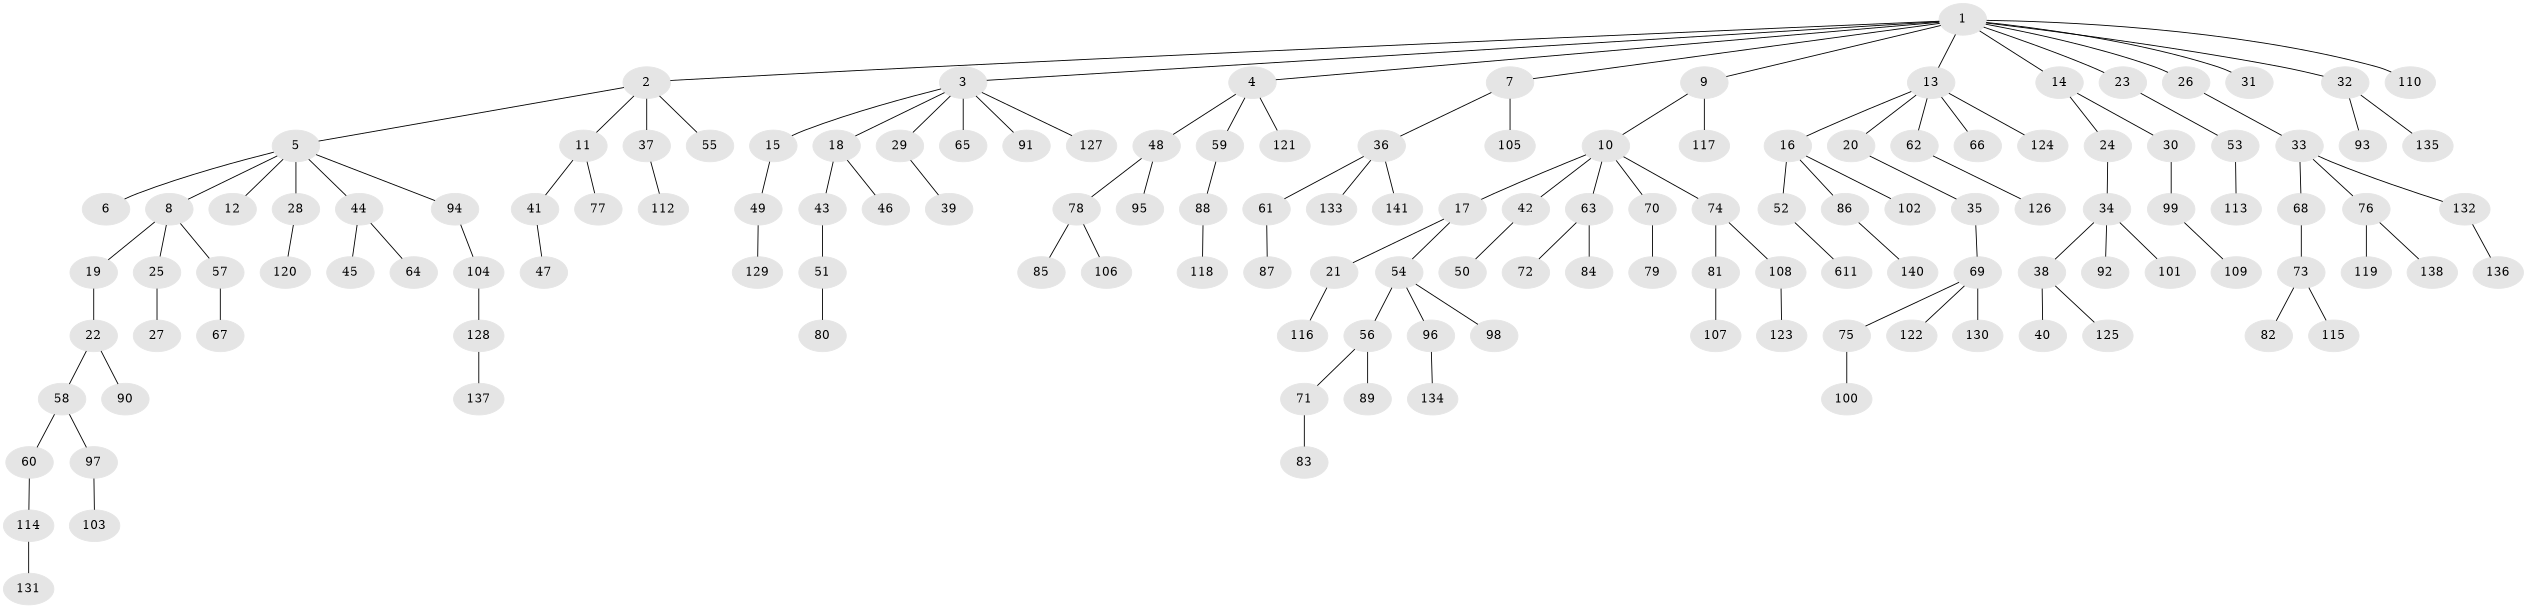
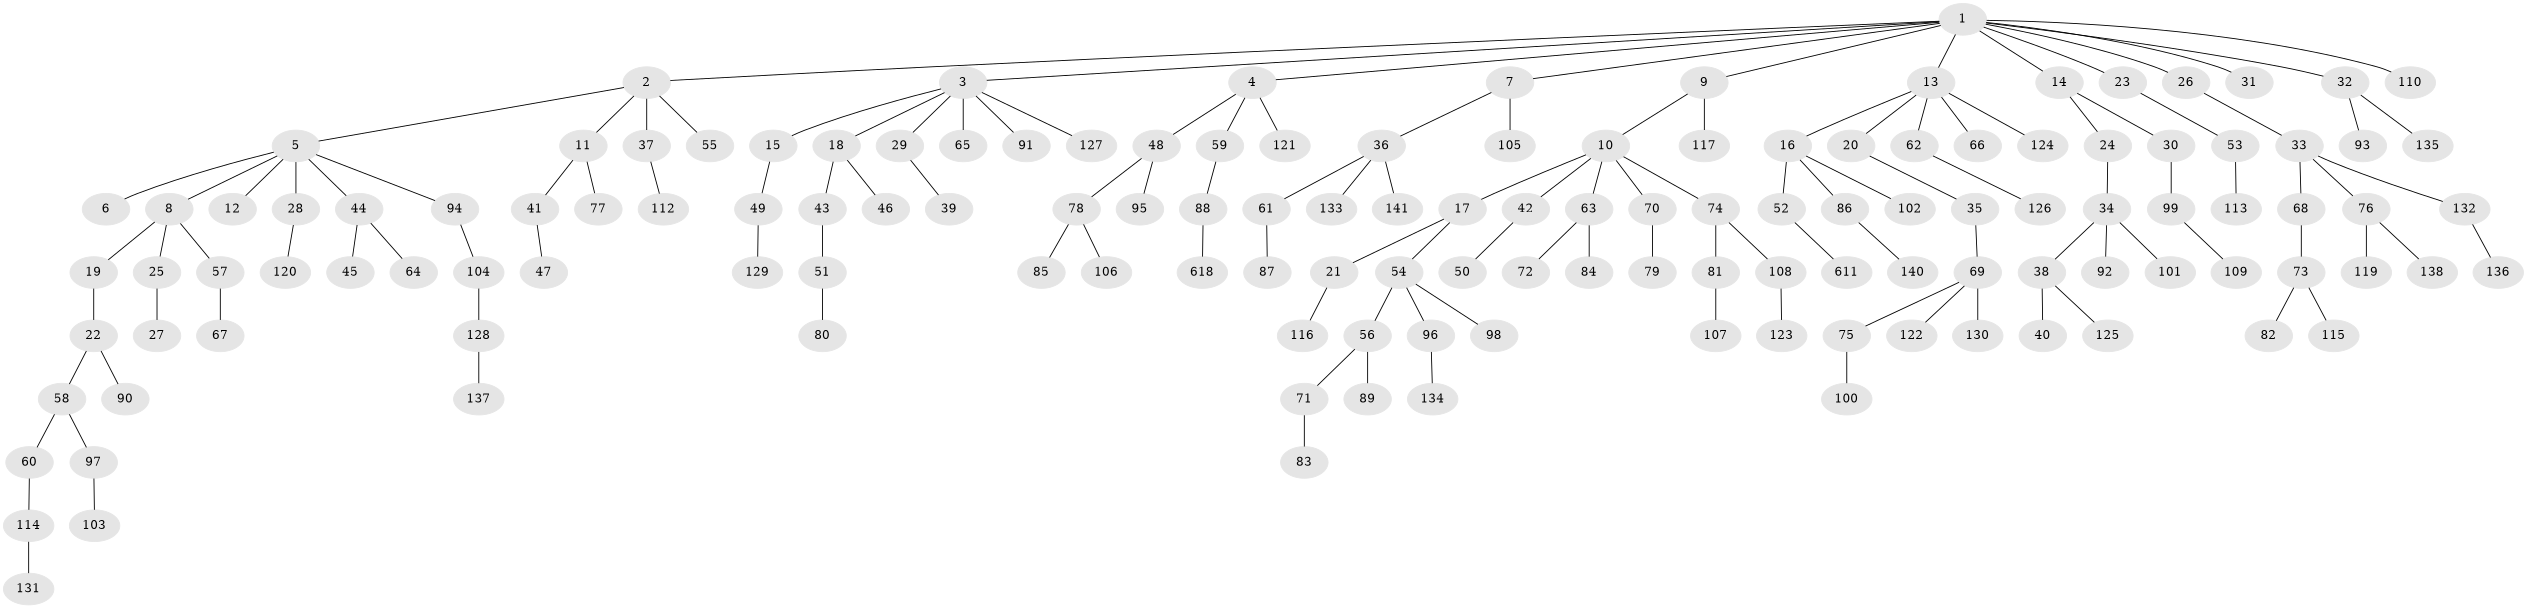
(1202, 273) -> (1202, 273)
